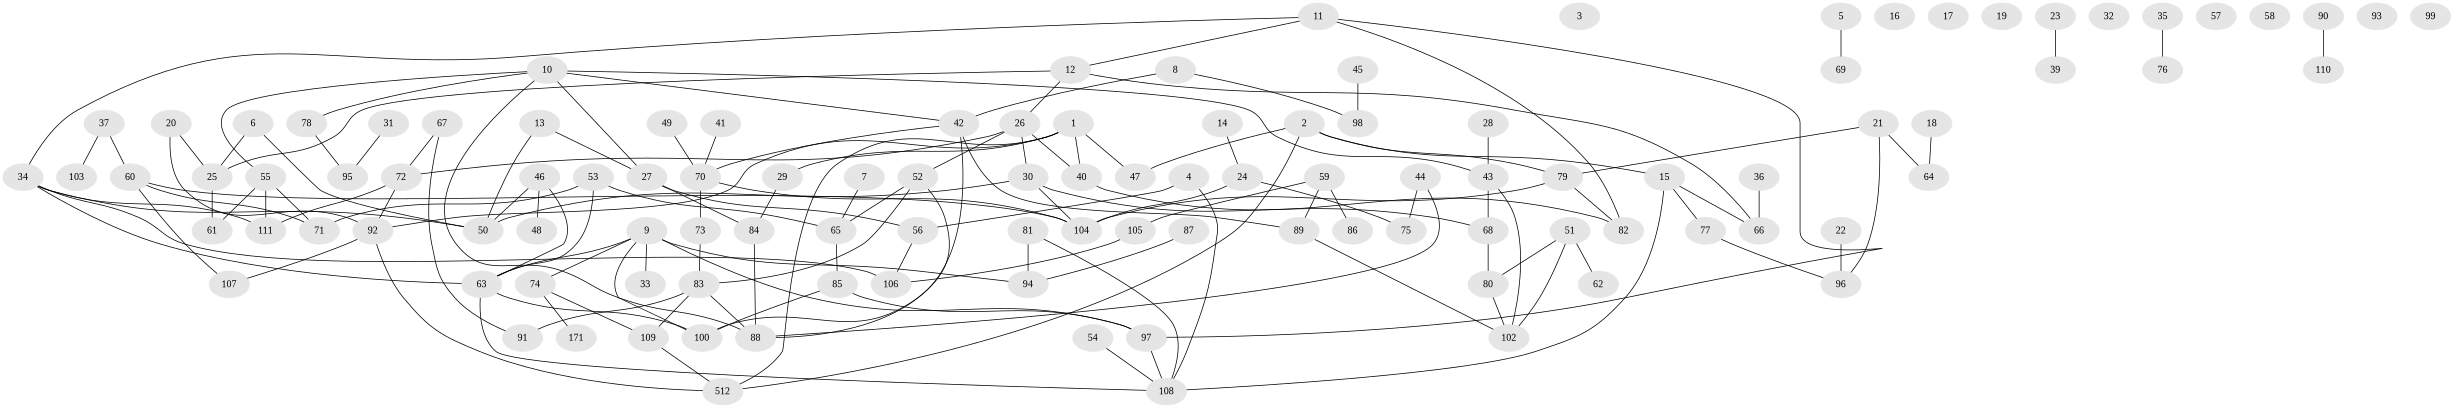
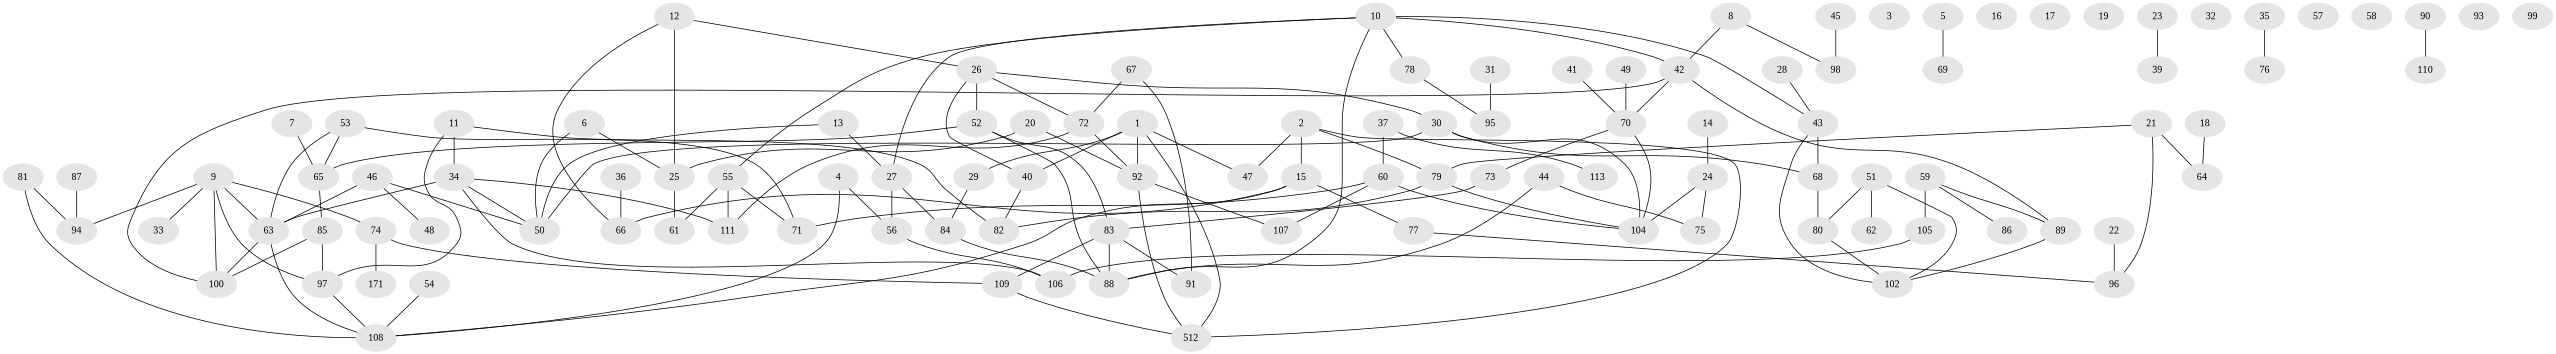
(1195, 43) -> none
(77, 177) -> (1598, 177)
